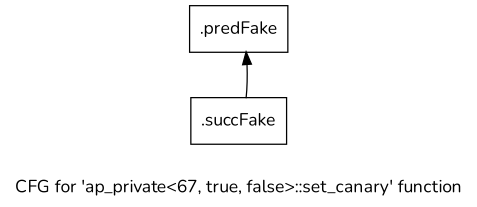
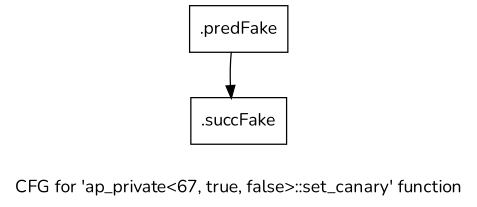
(247, 81) -> (230, 69)
